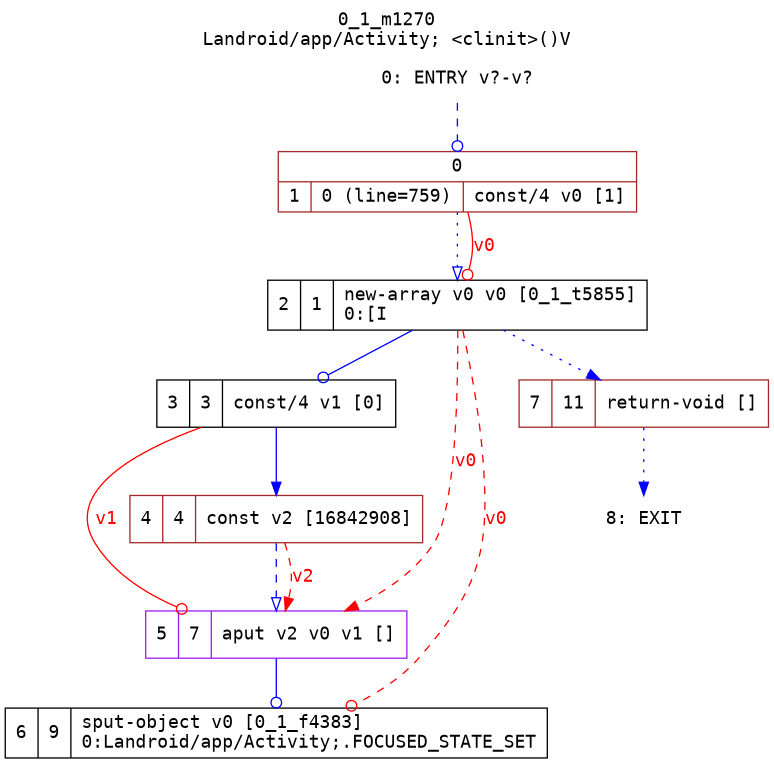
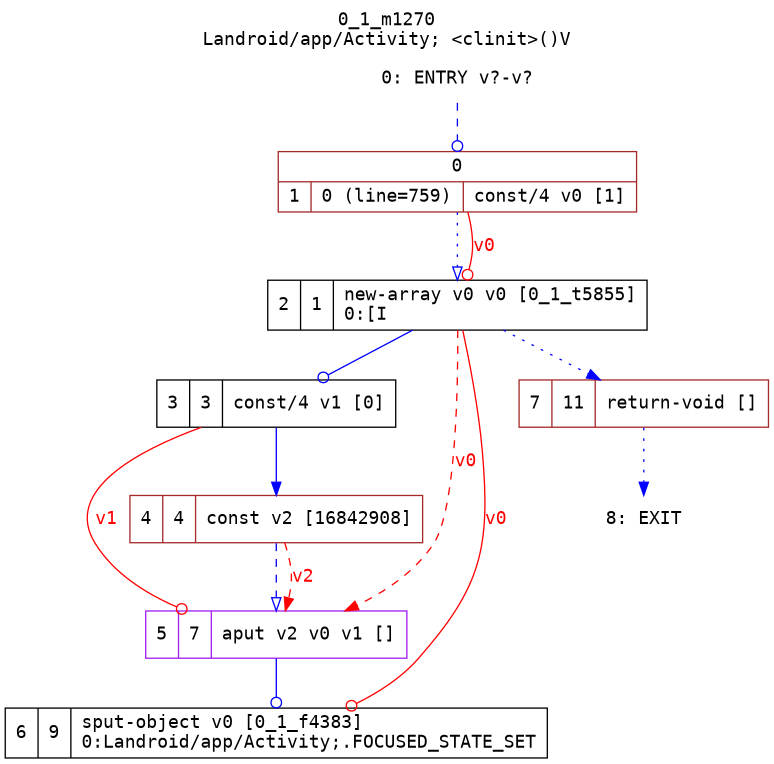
(482, 541) -> (482, 541)
